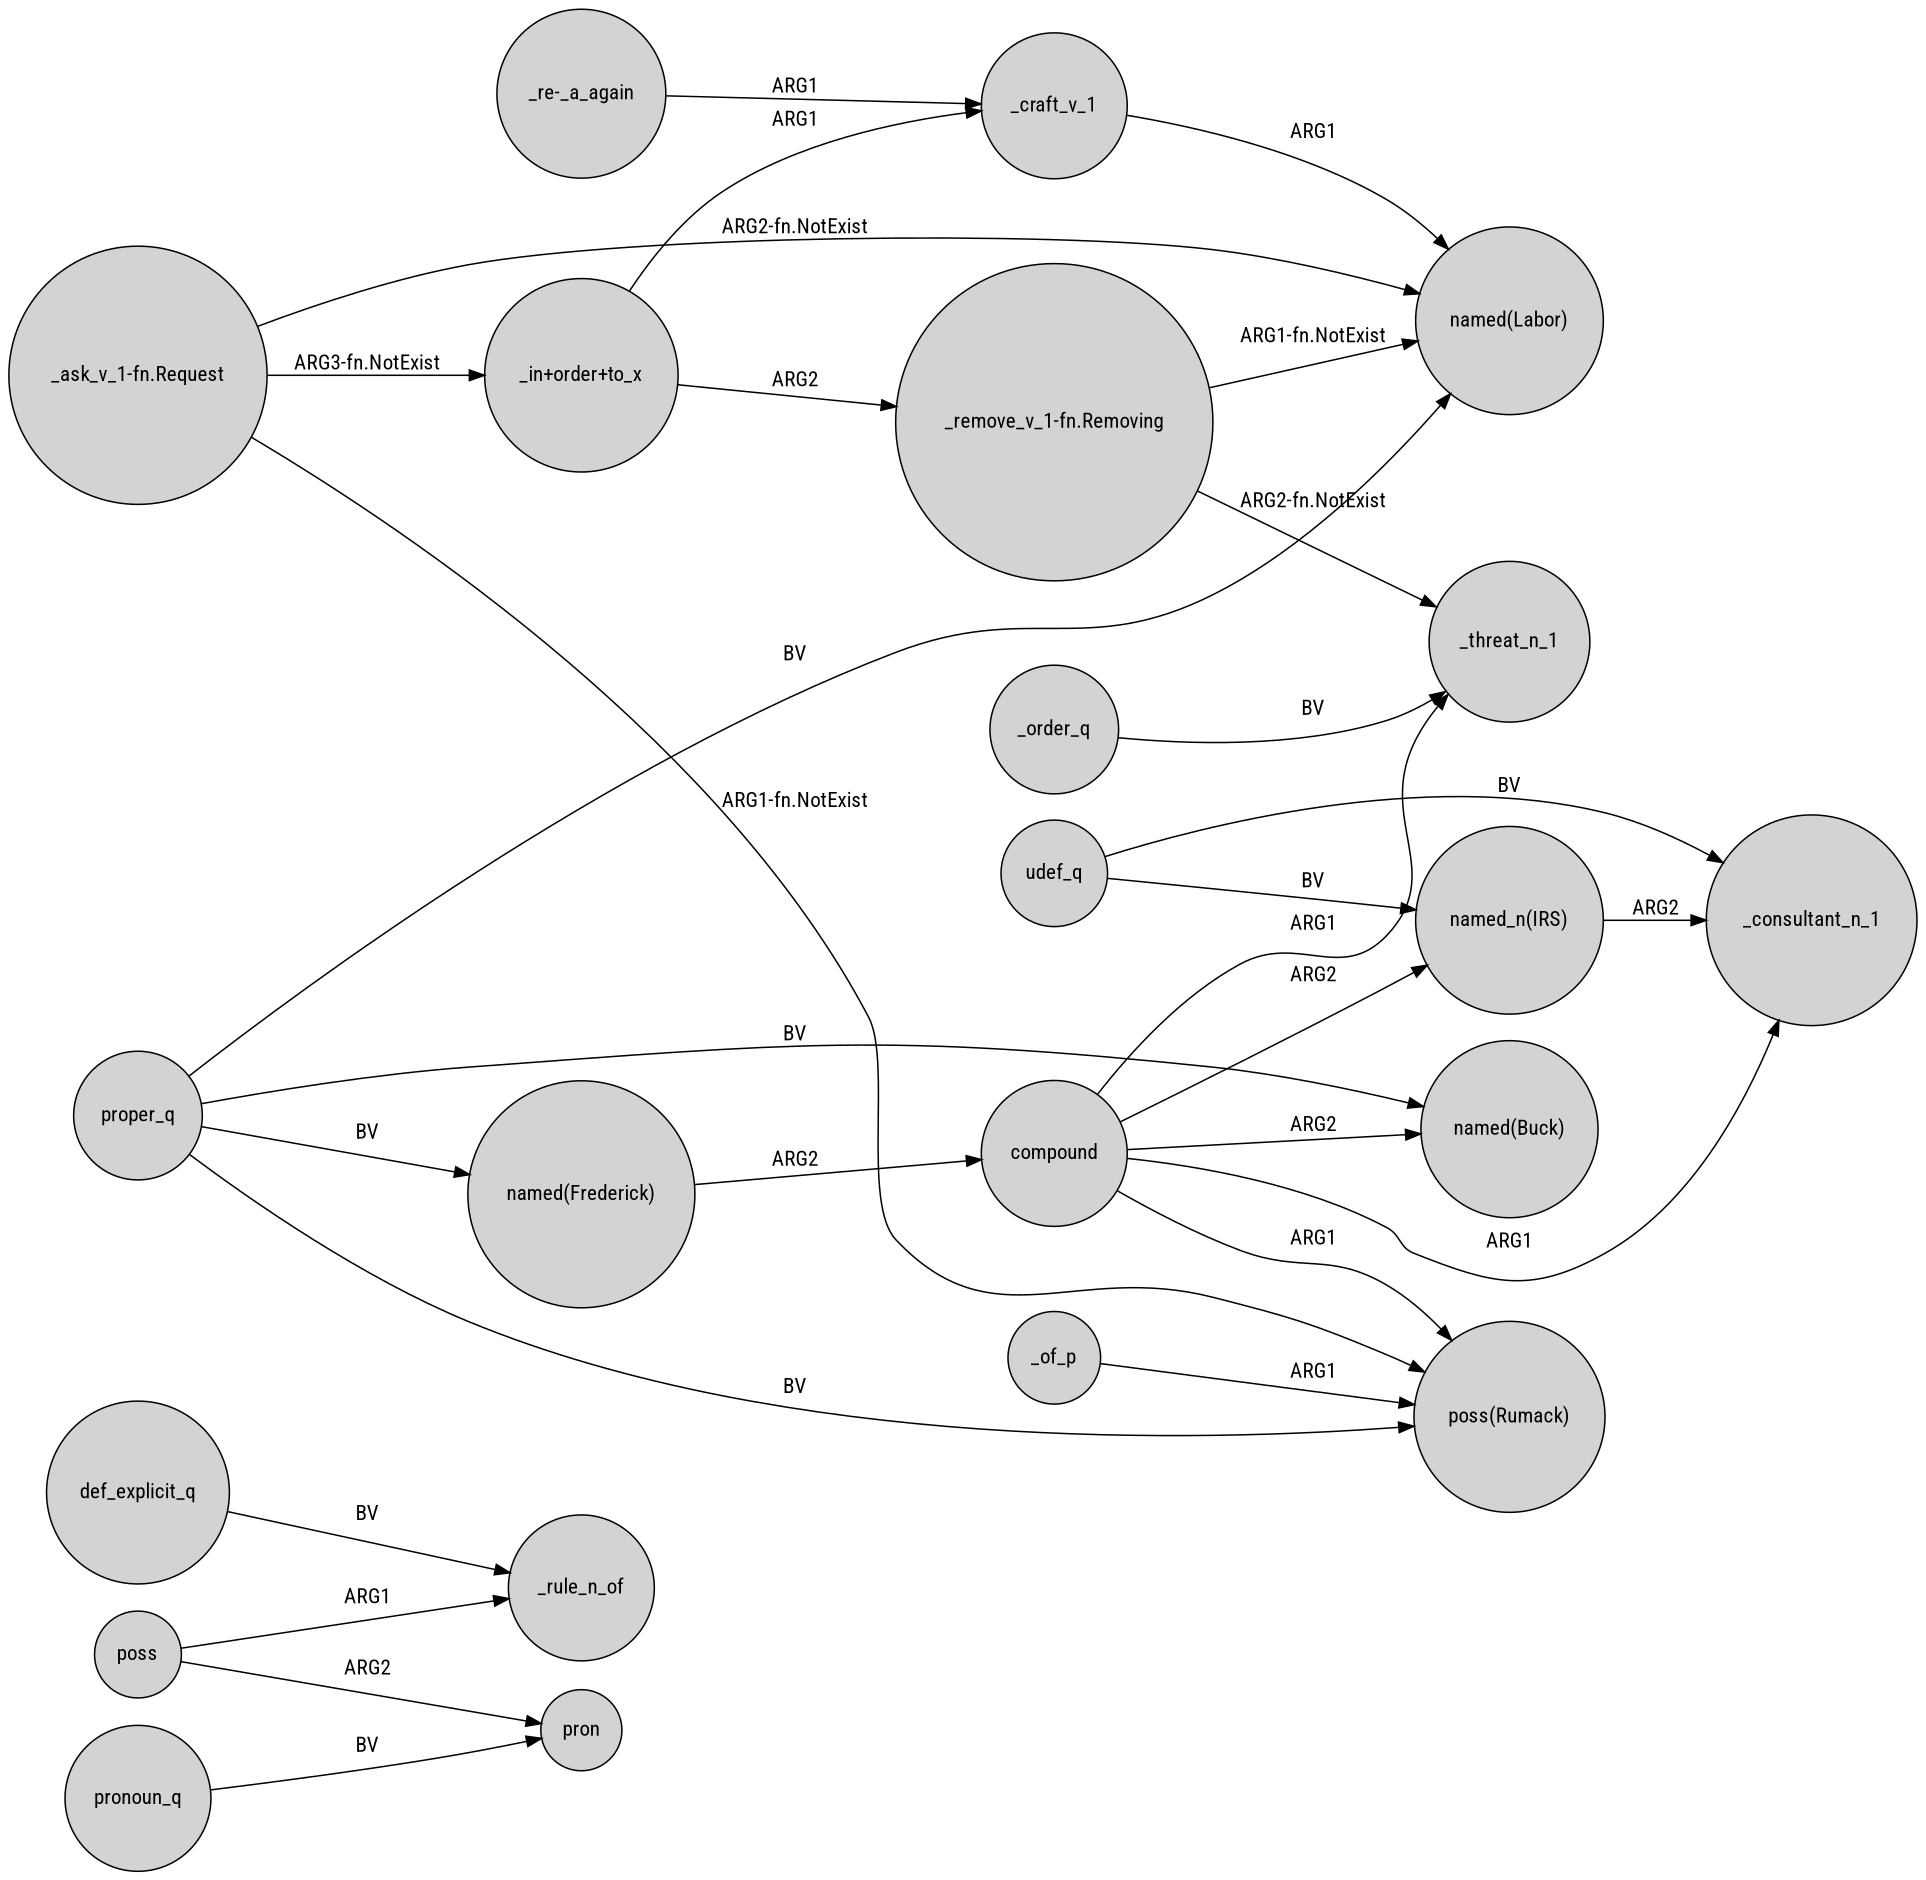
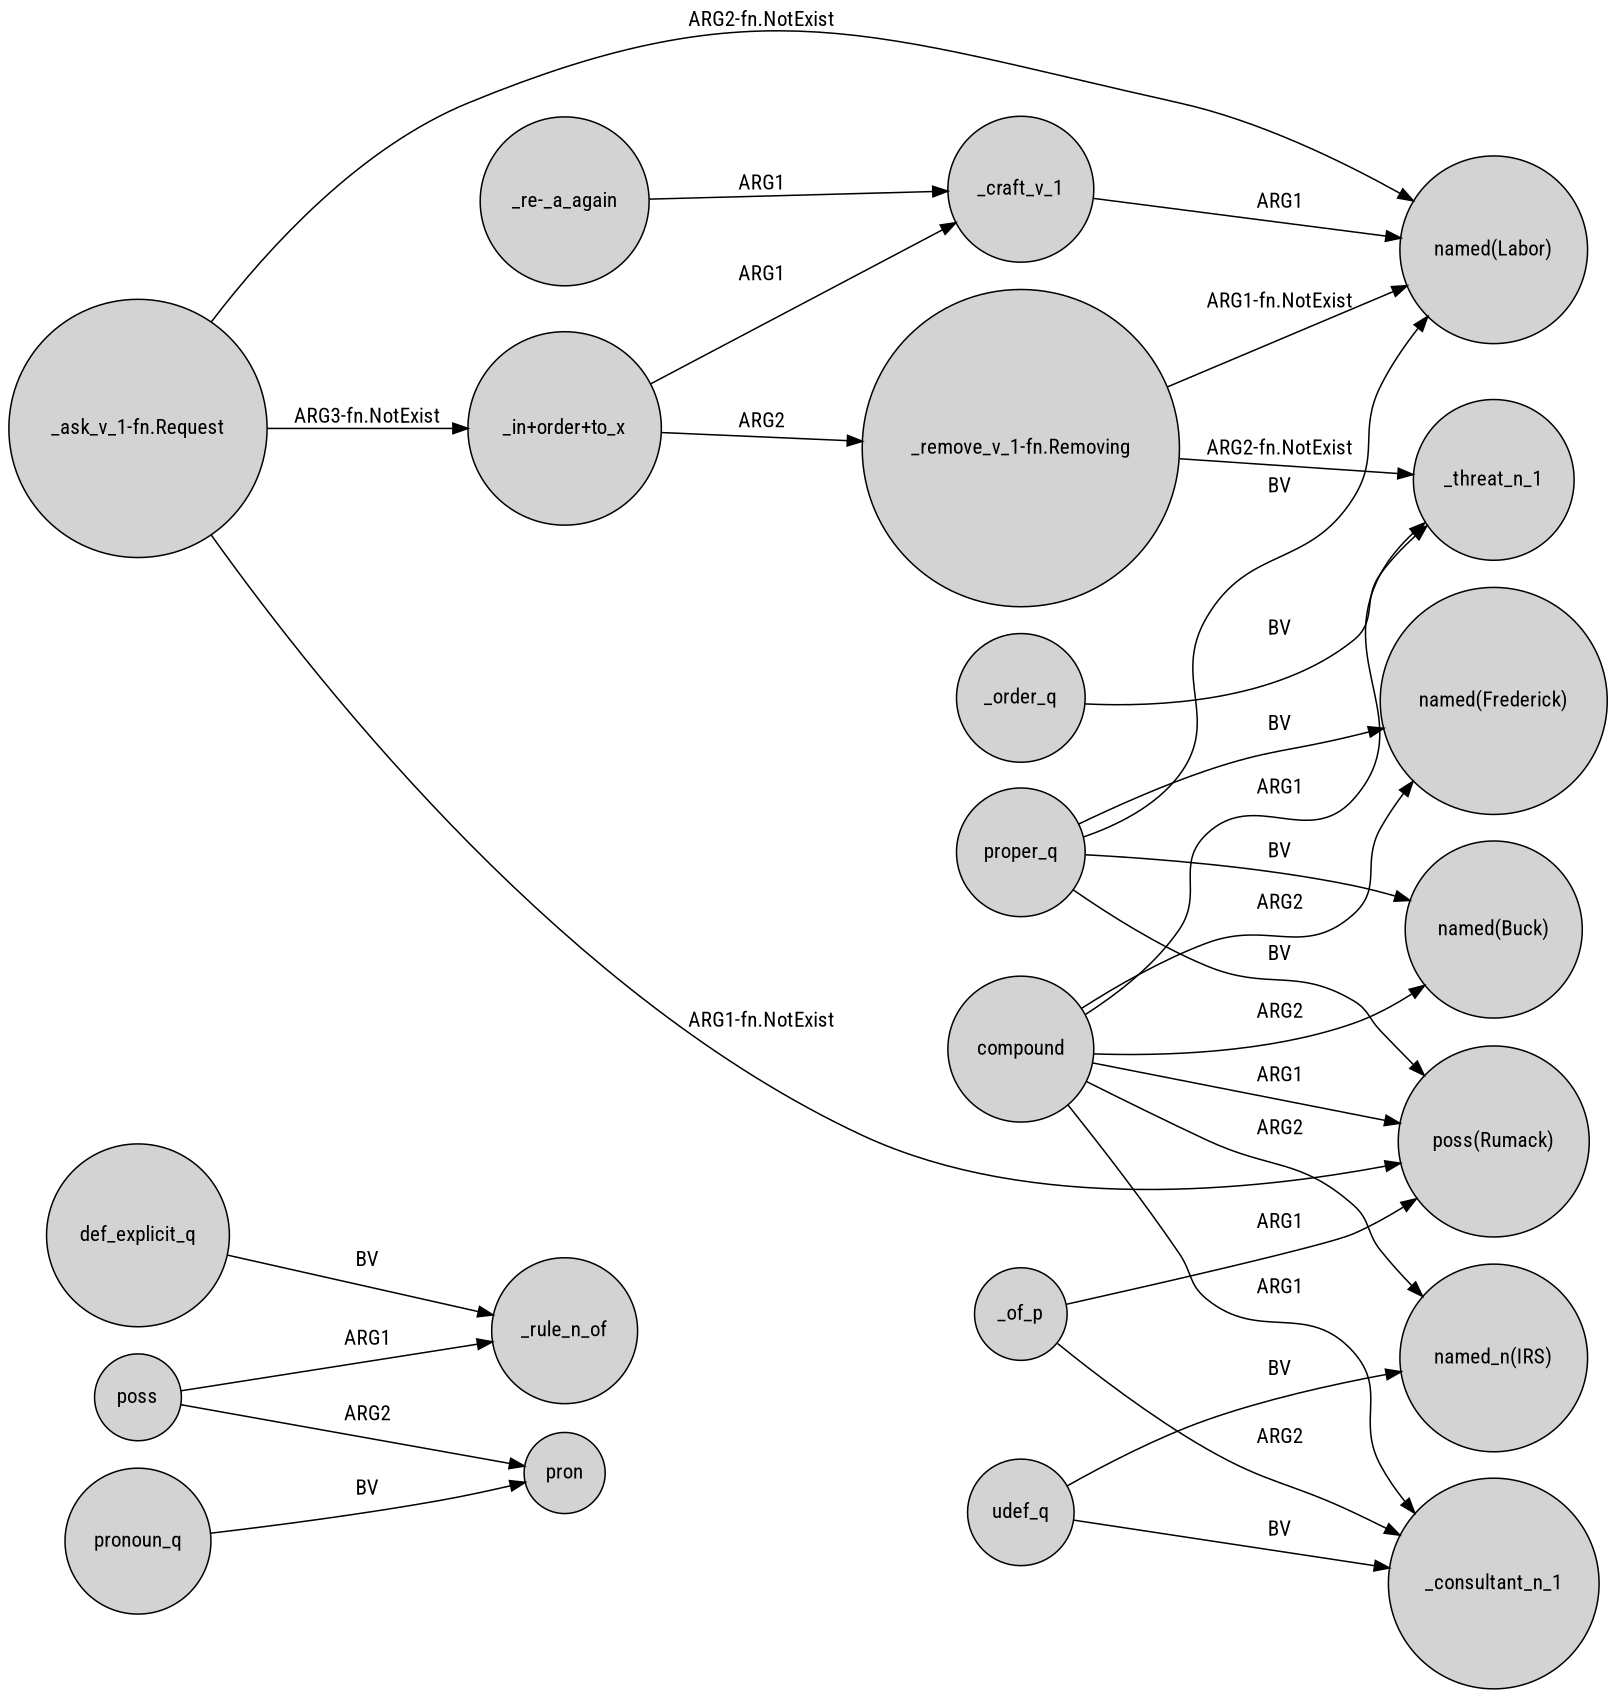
(1647, 920) -> (1213, 1452)
(830, 1173) -> (1279, 936)
